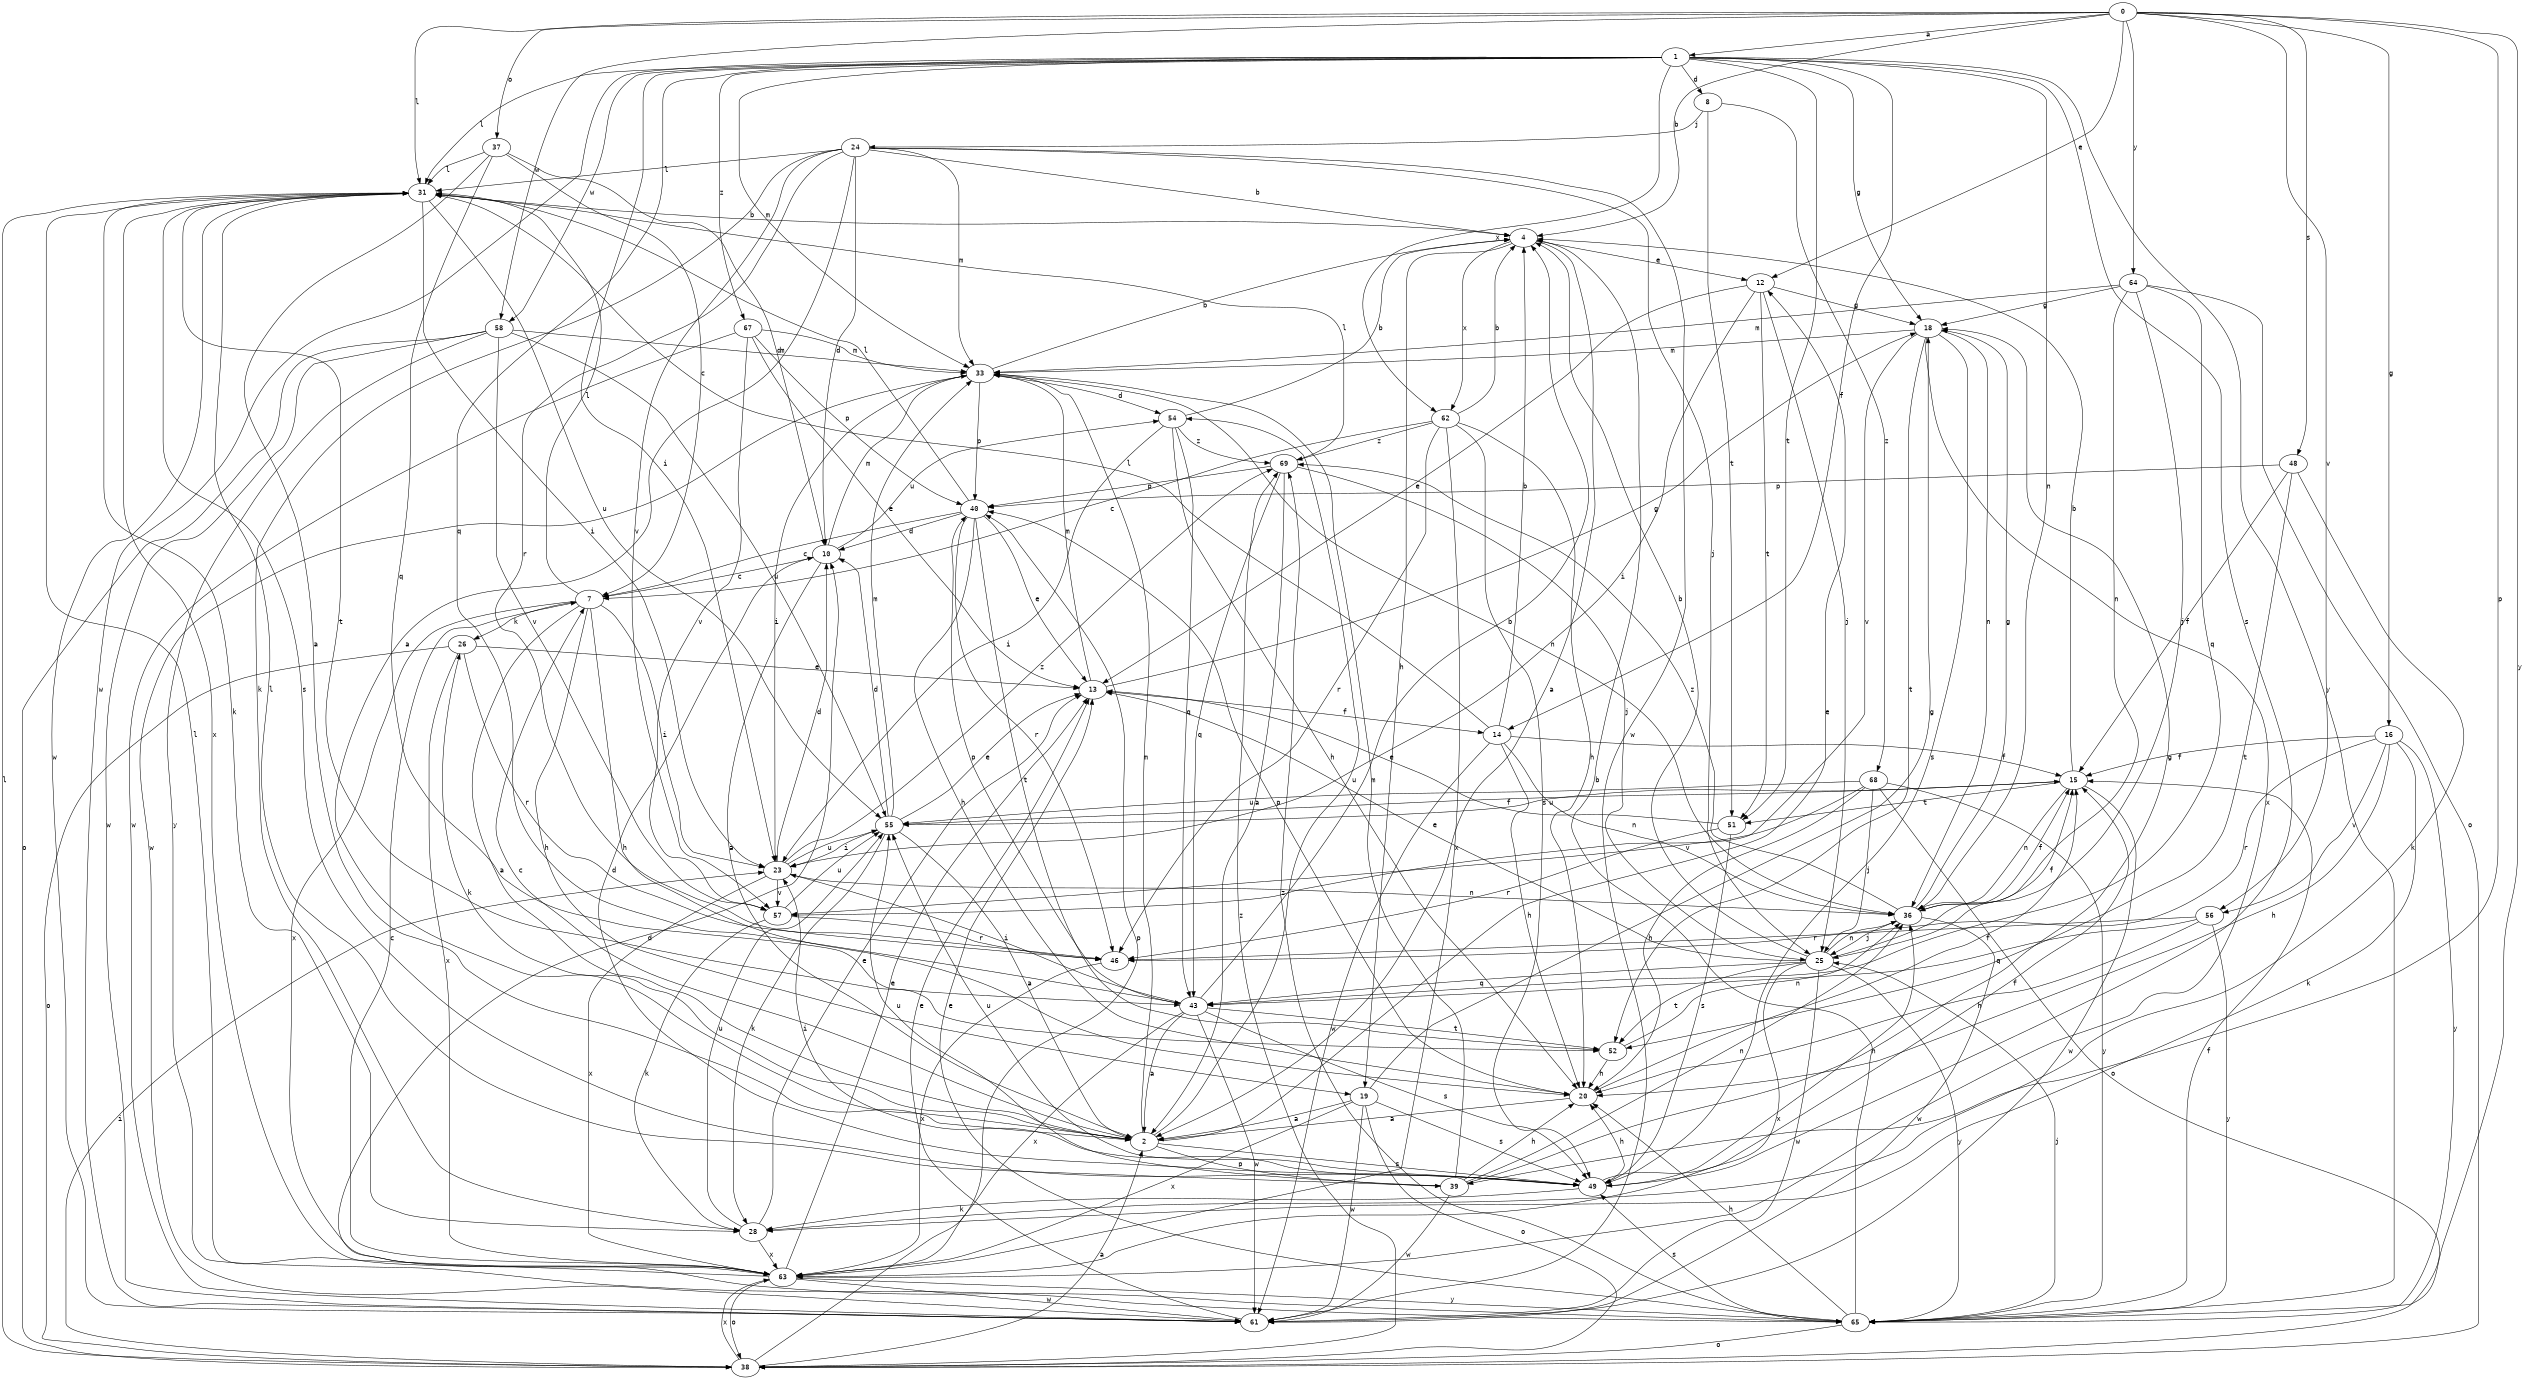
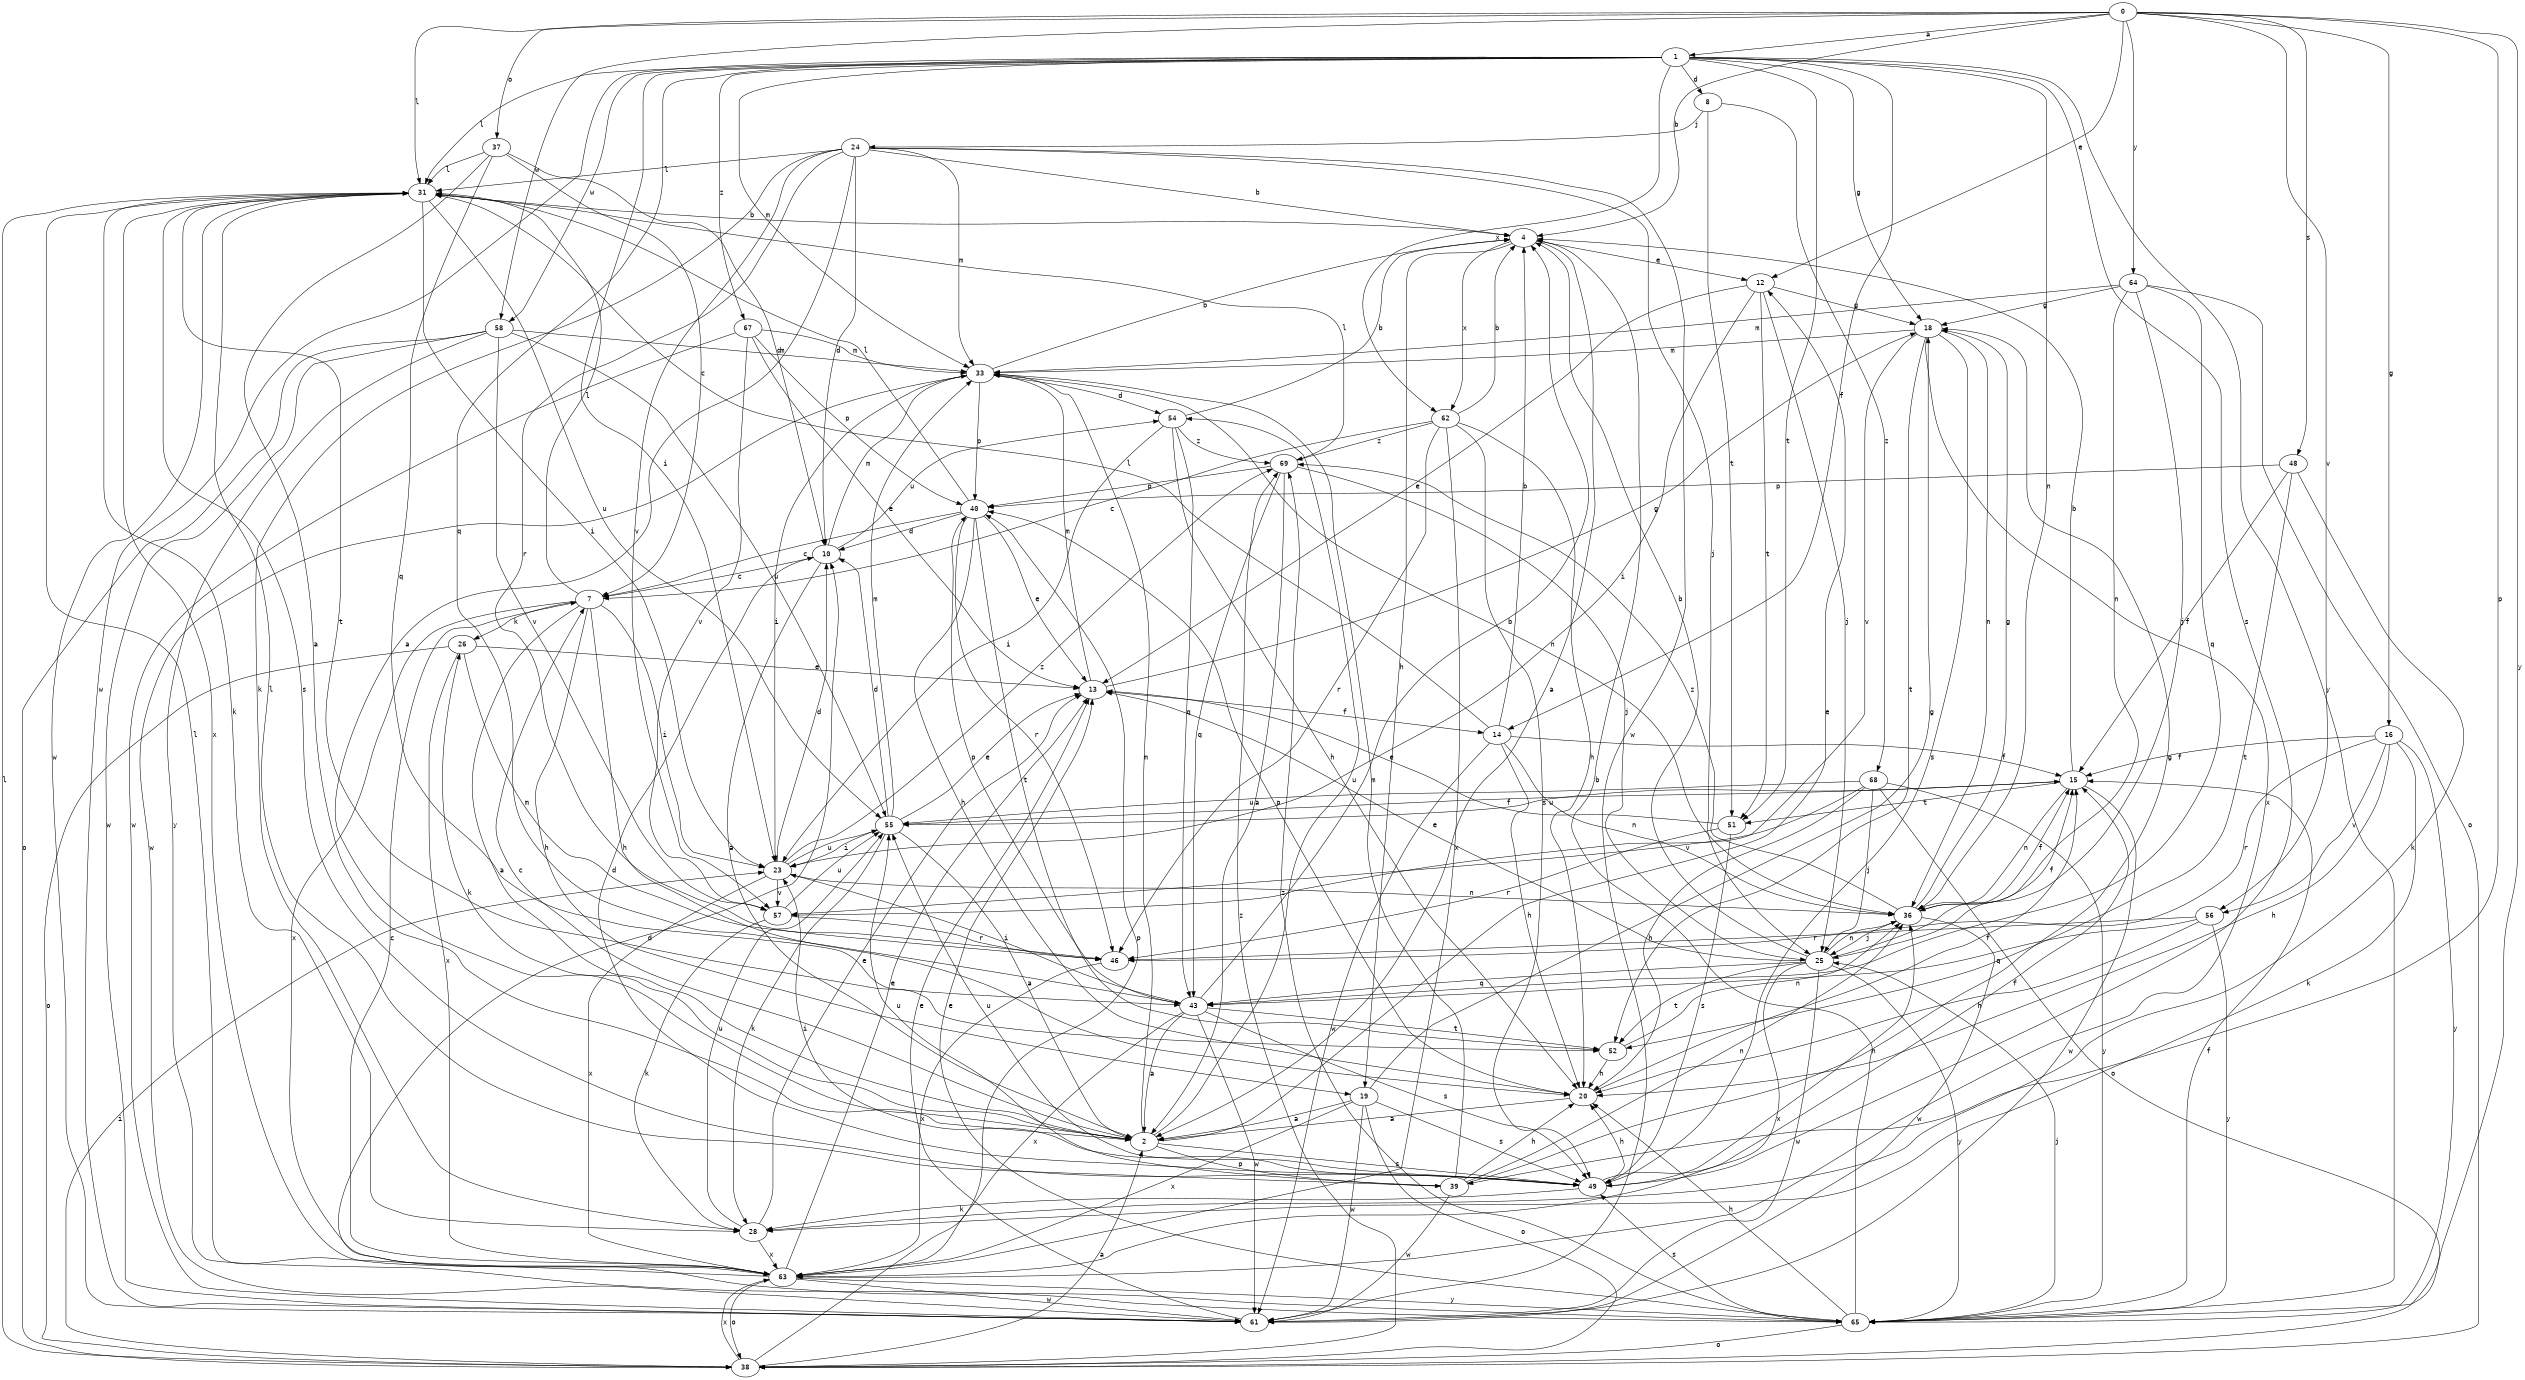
(527, 803) -> (527, 803)
